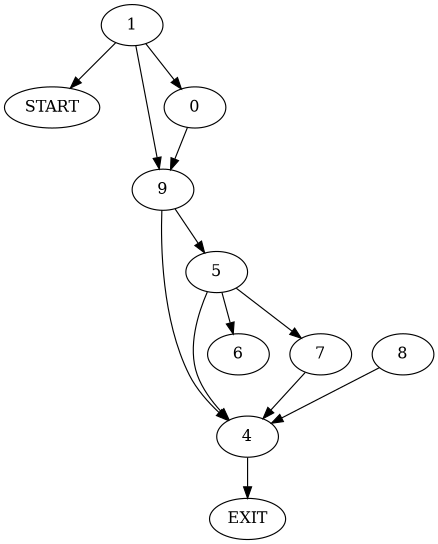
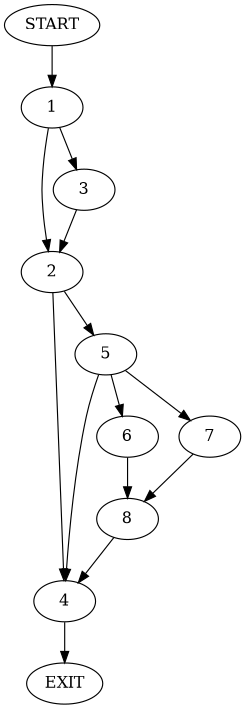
(97, 61) -> (52, 61)
(195, 107) -> (84, 190)
(163, 190) -> (52, 272)
(288, 391) -> (173, 474)
none -> (128, 472)
